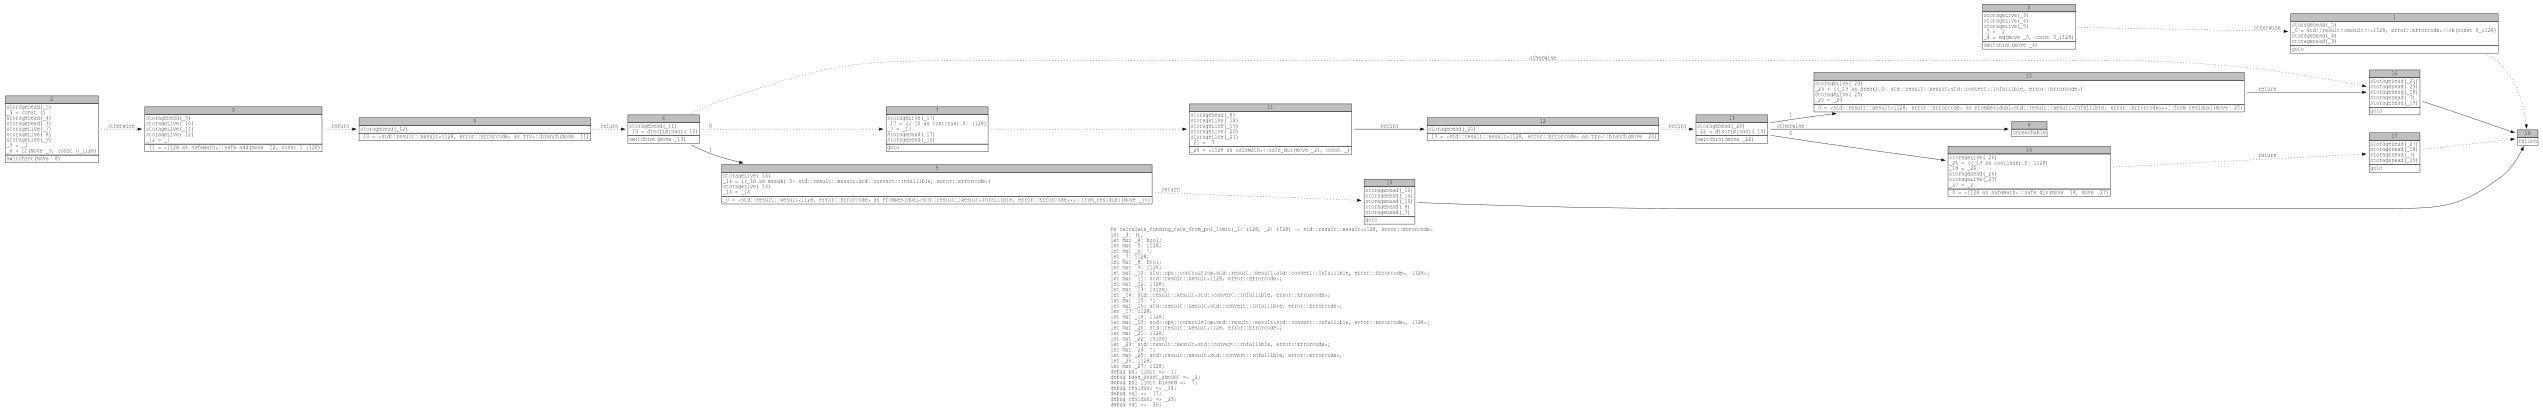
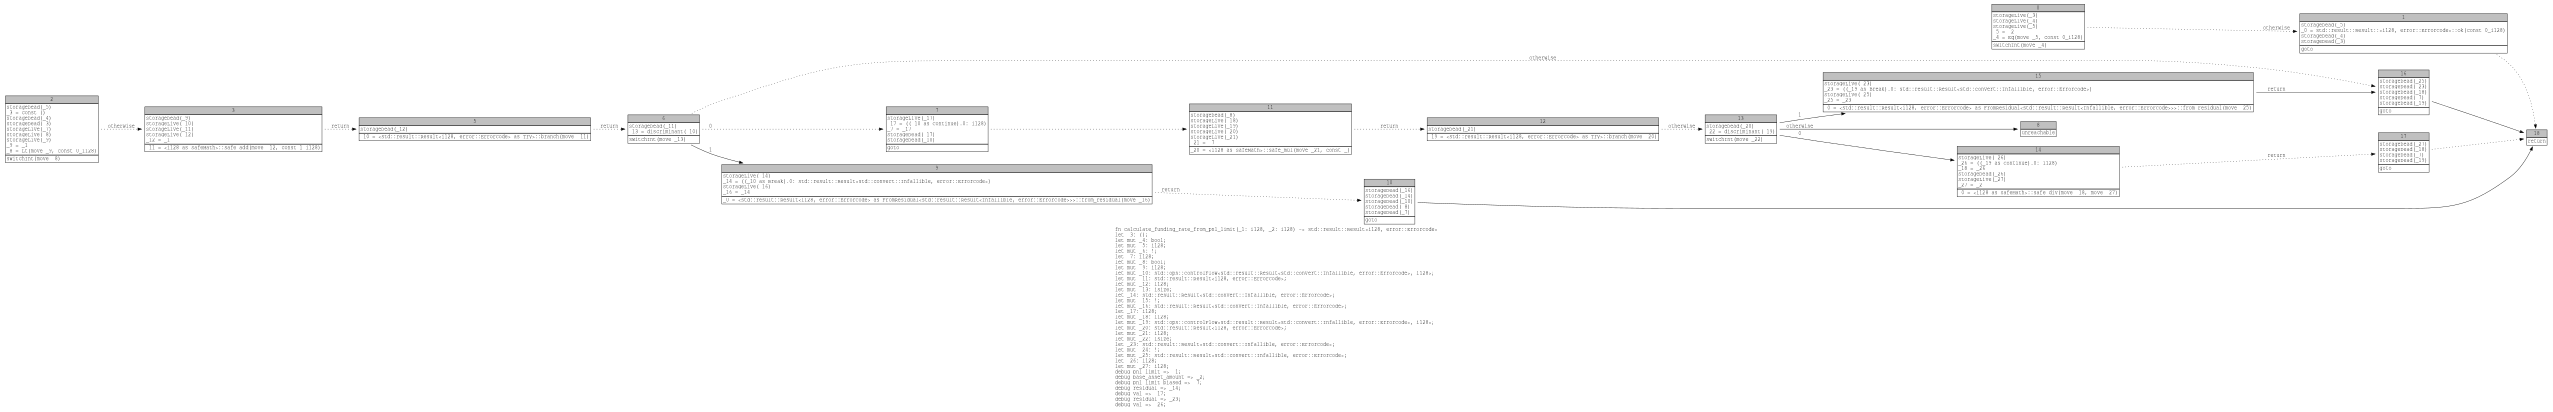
(1677, 126) -> (1682, 126)
(1387, 129) -> (1387, 129)
